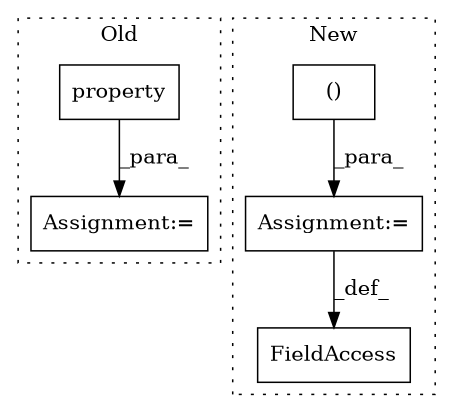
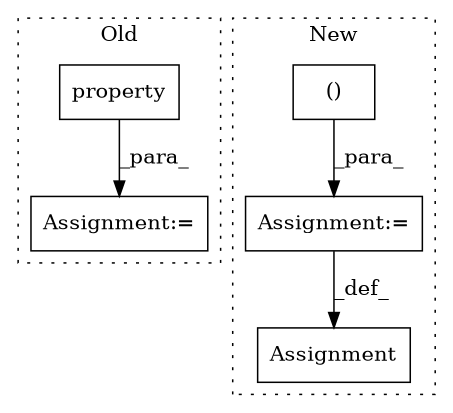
(334, 355) -> (334, 355)
